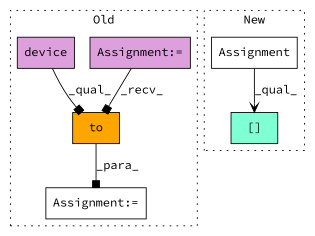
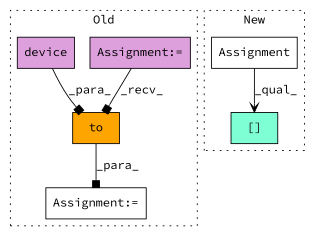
(90, 90) -> (90, 90)
